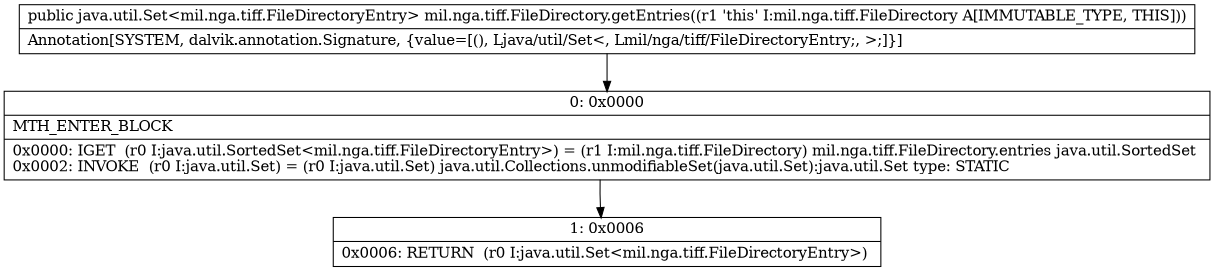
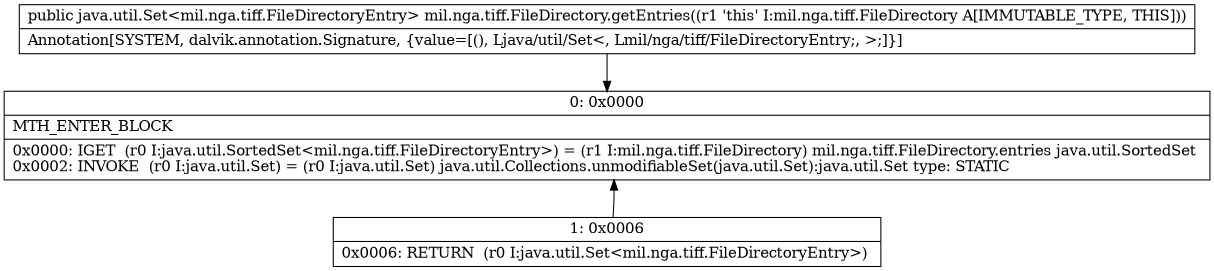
(600, 194) -> (614, 204)
